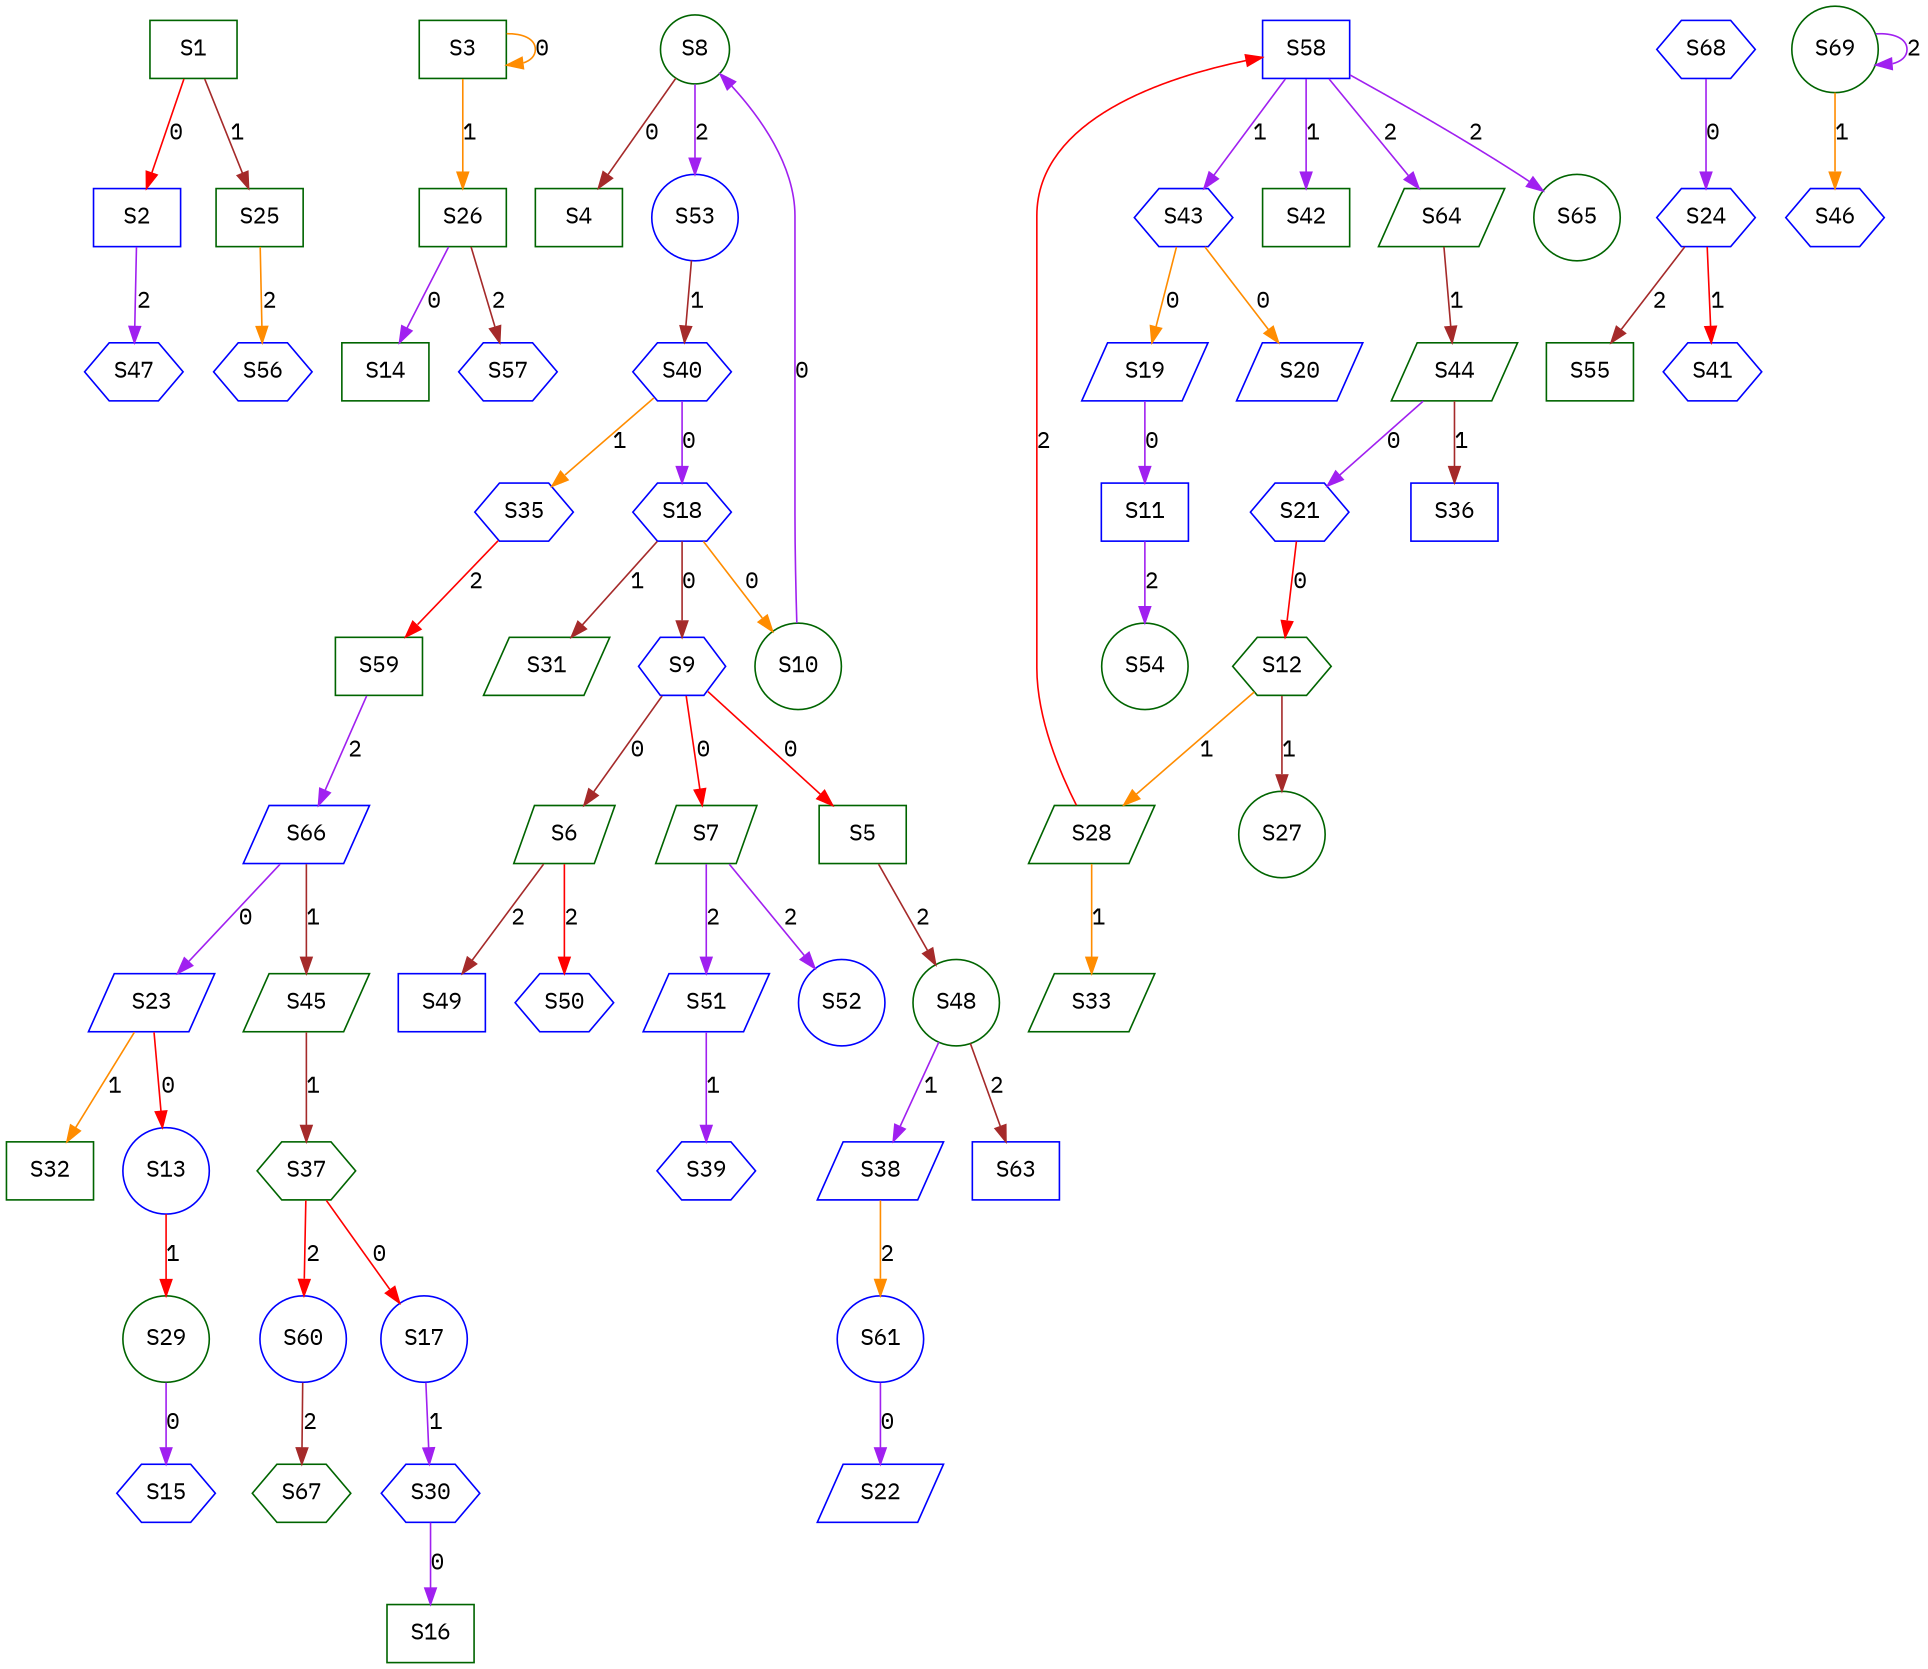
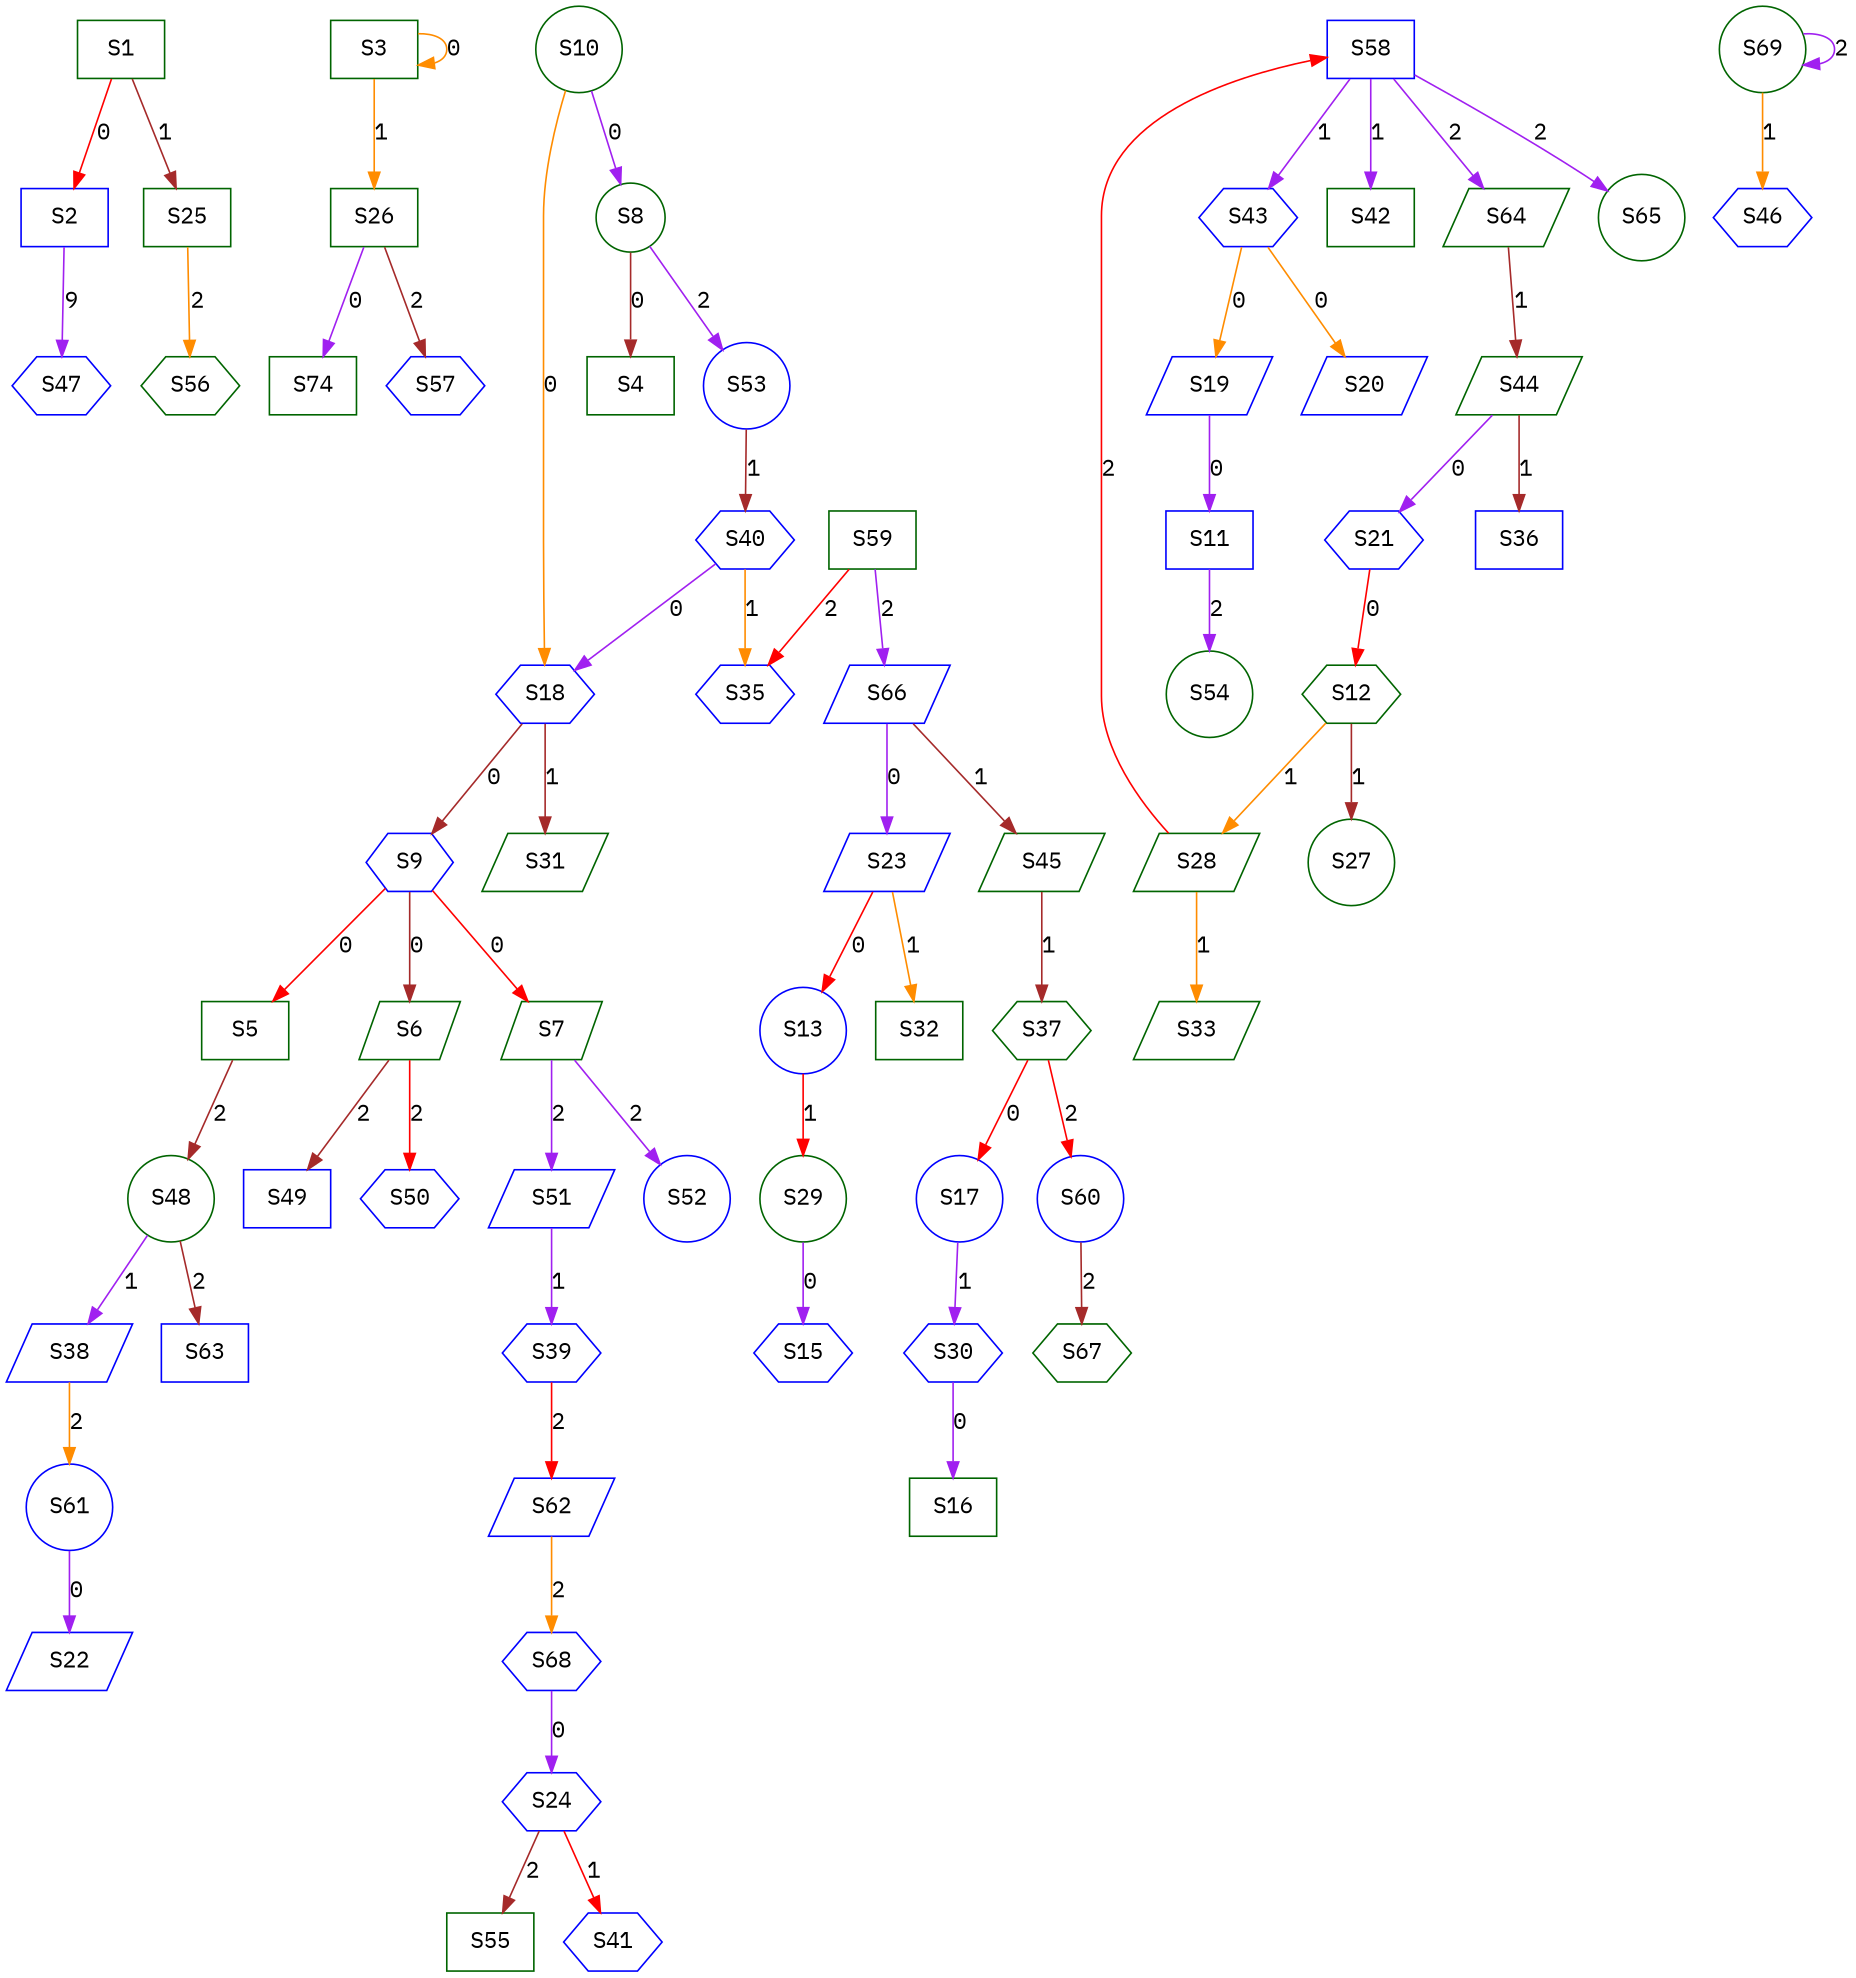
(144, 302) -> (72, 302)
(263, 372) -> (190, 386)
(385, 372) -> (313, 386)
(733, 580) -> (544, 368)
(458, 583) -> (814, 611)
none -> (552, 1507)
